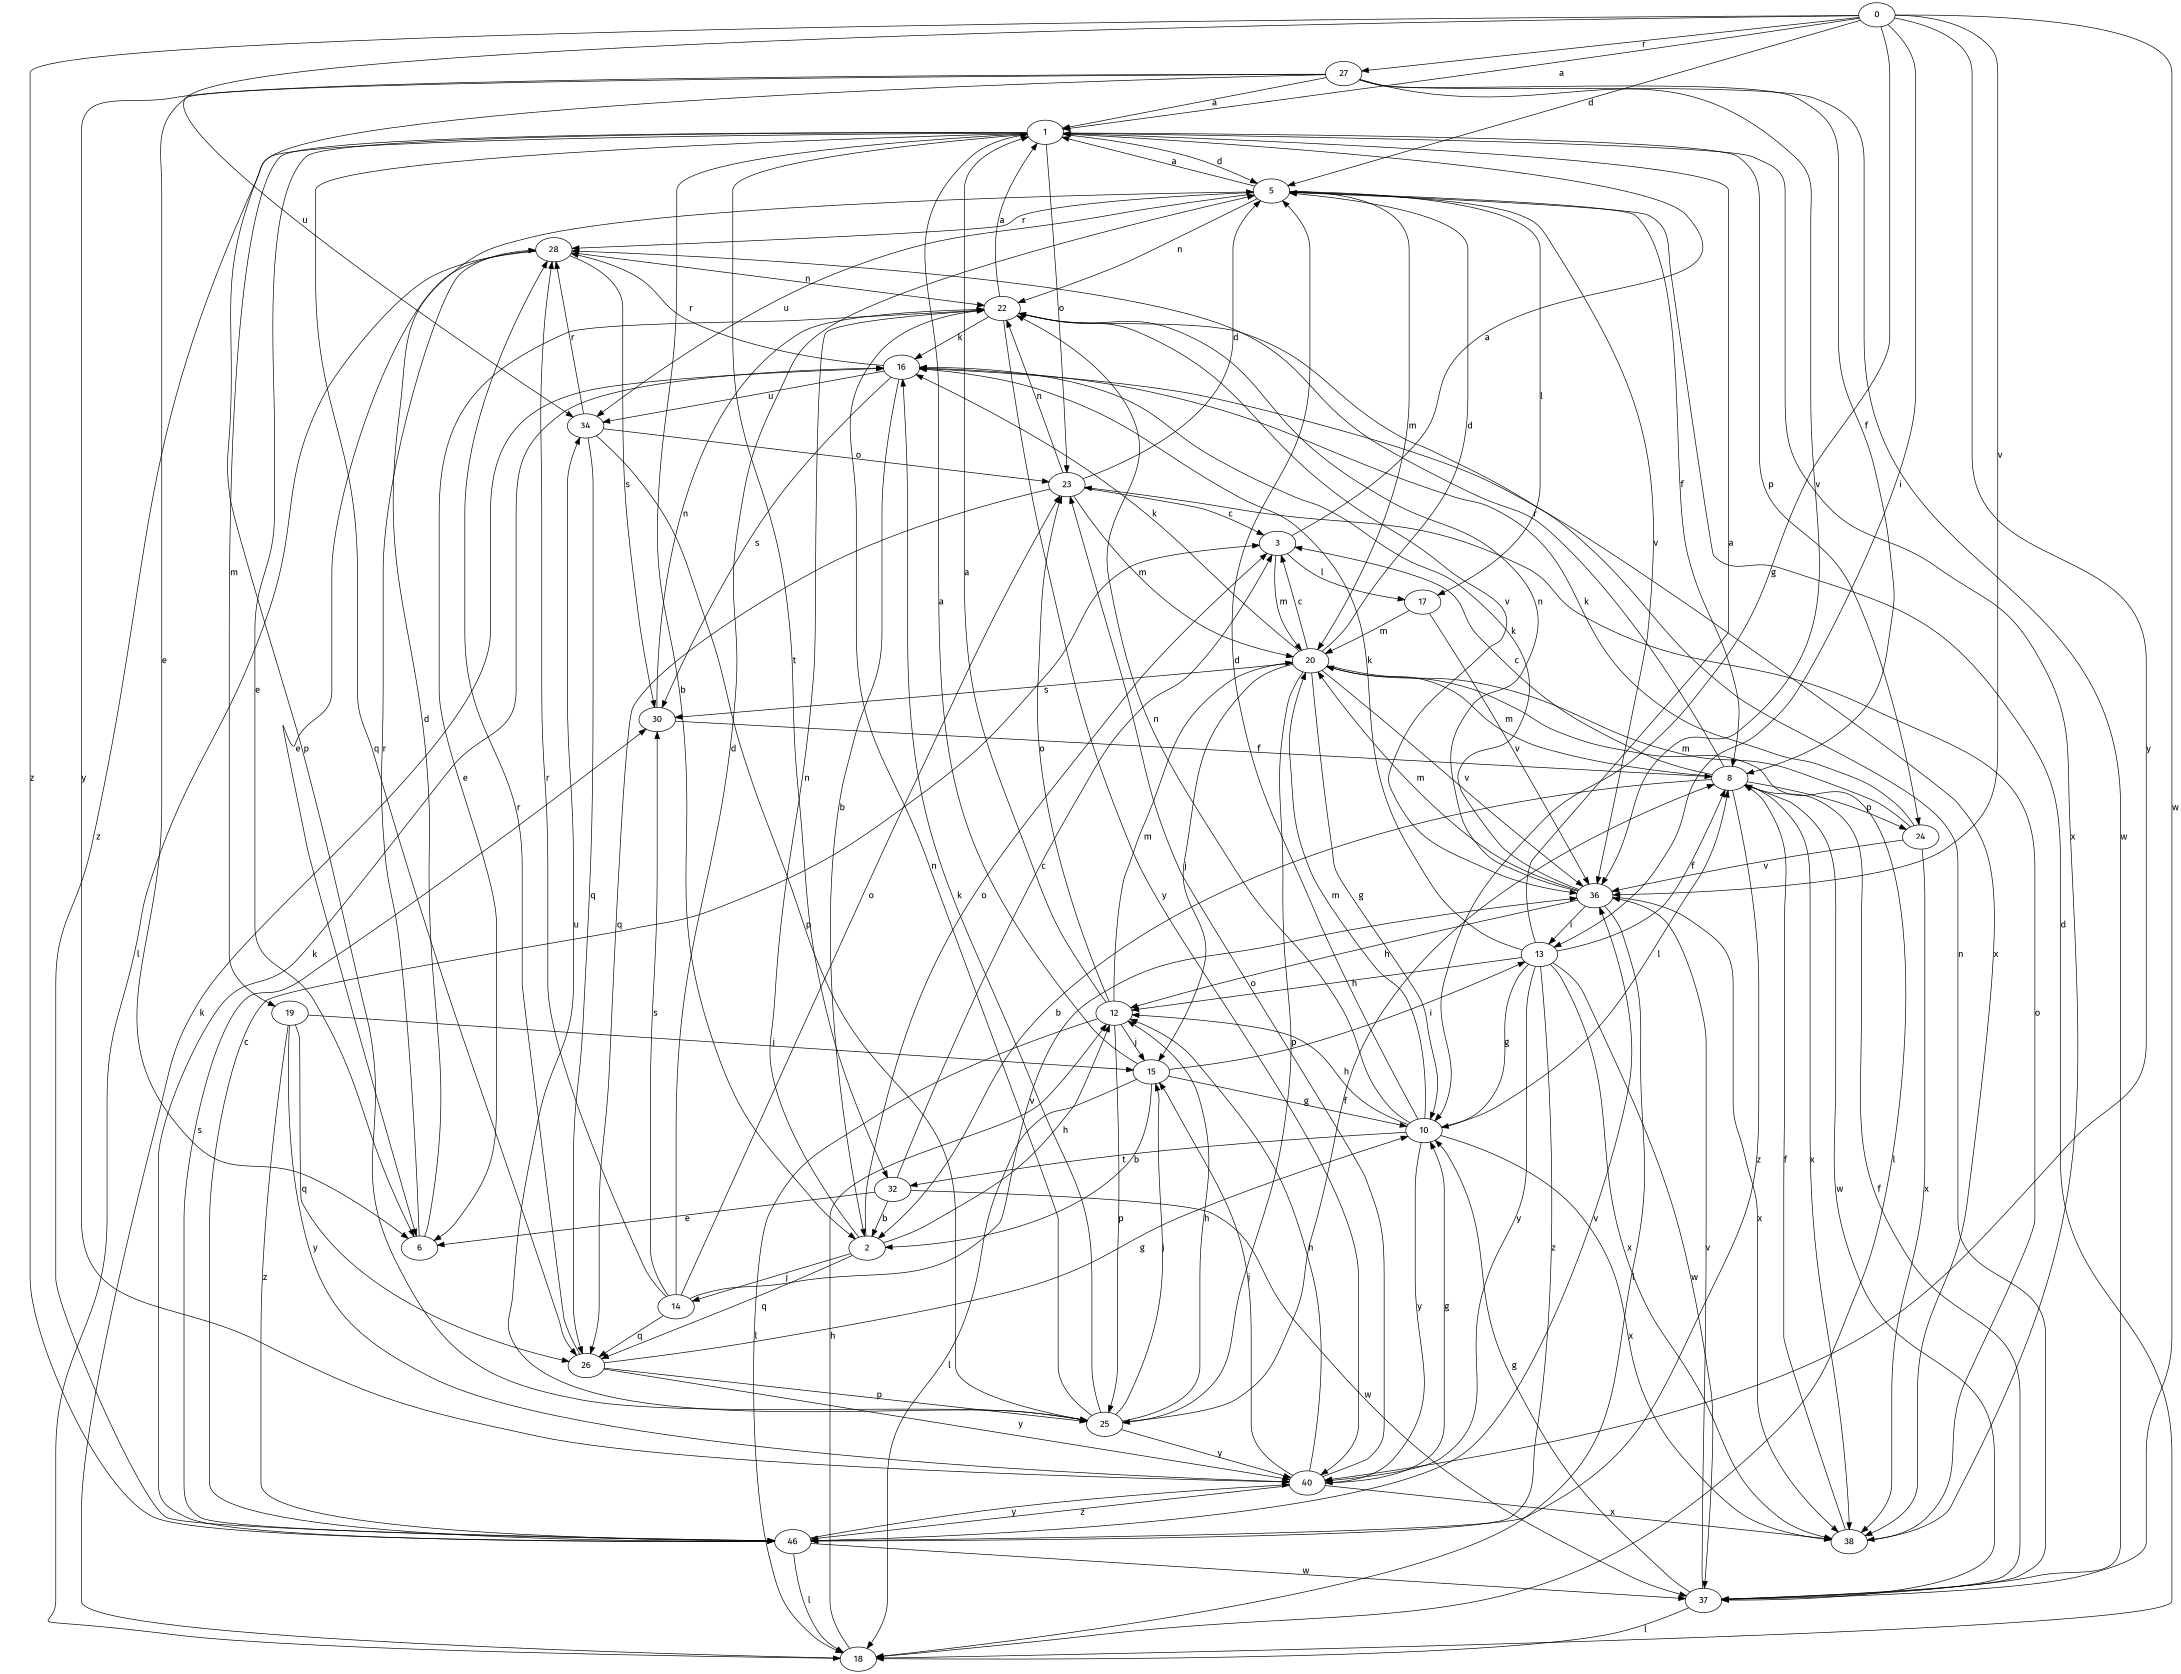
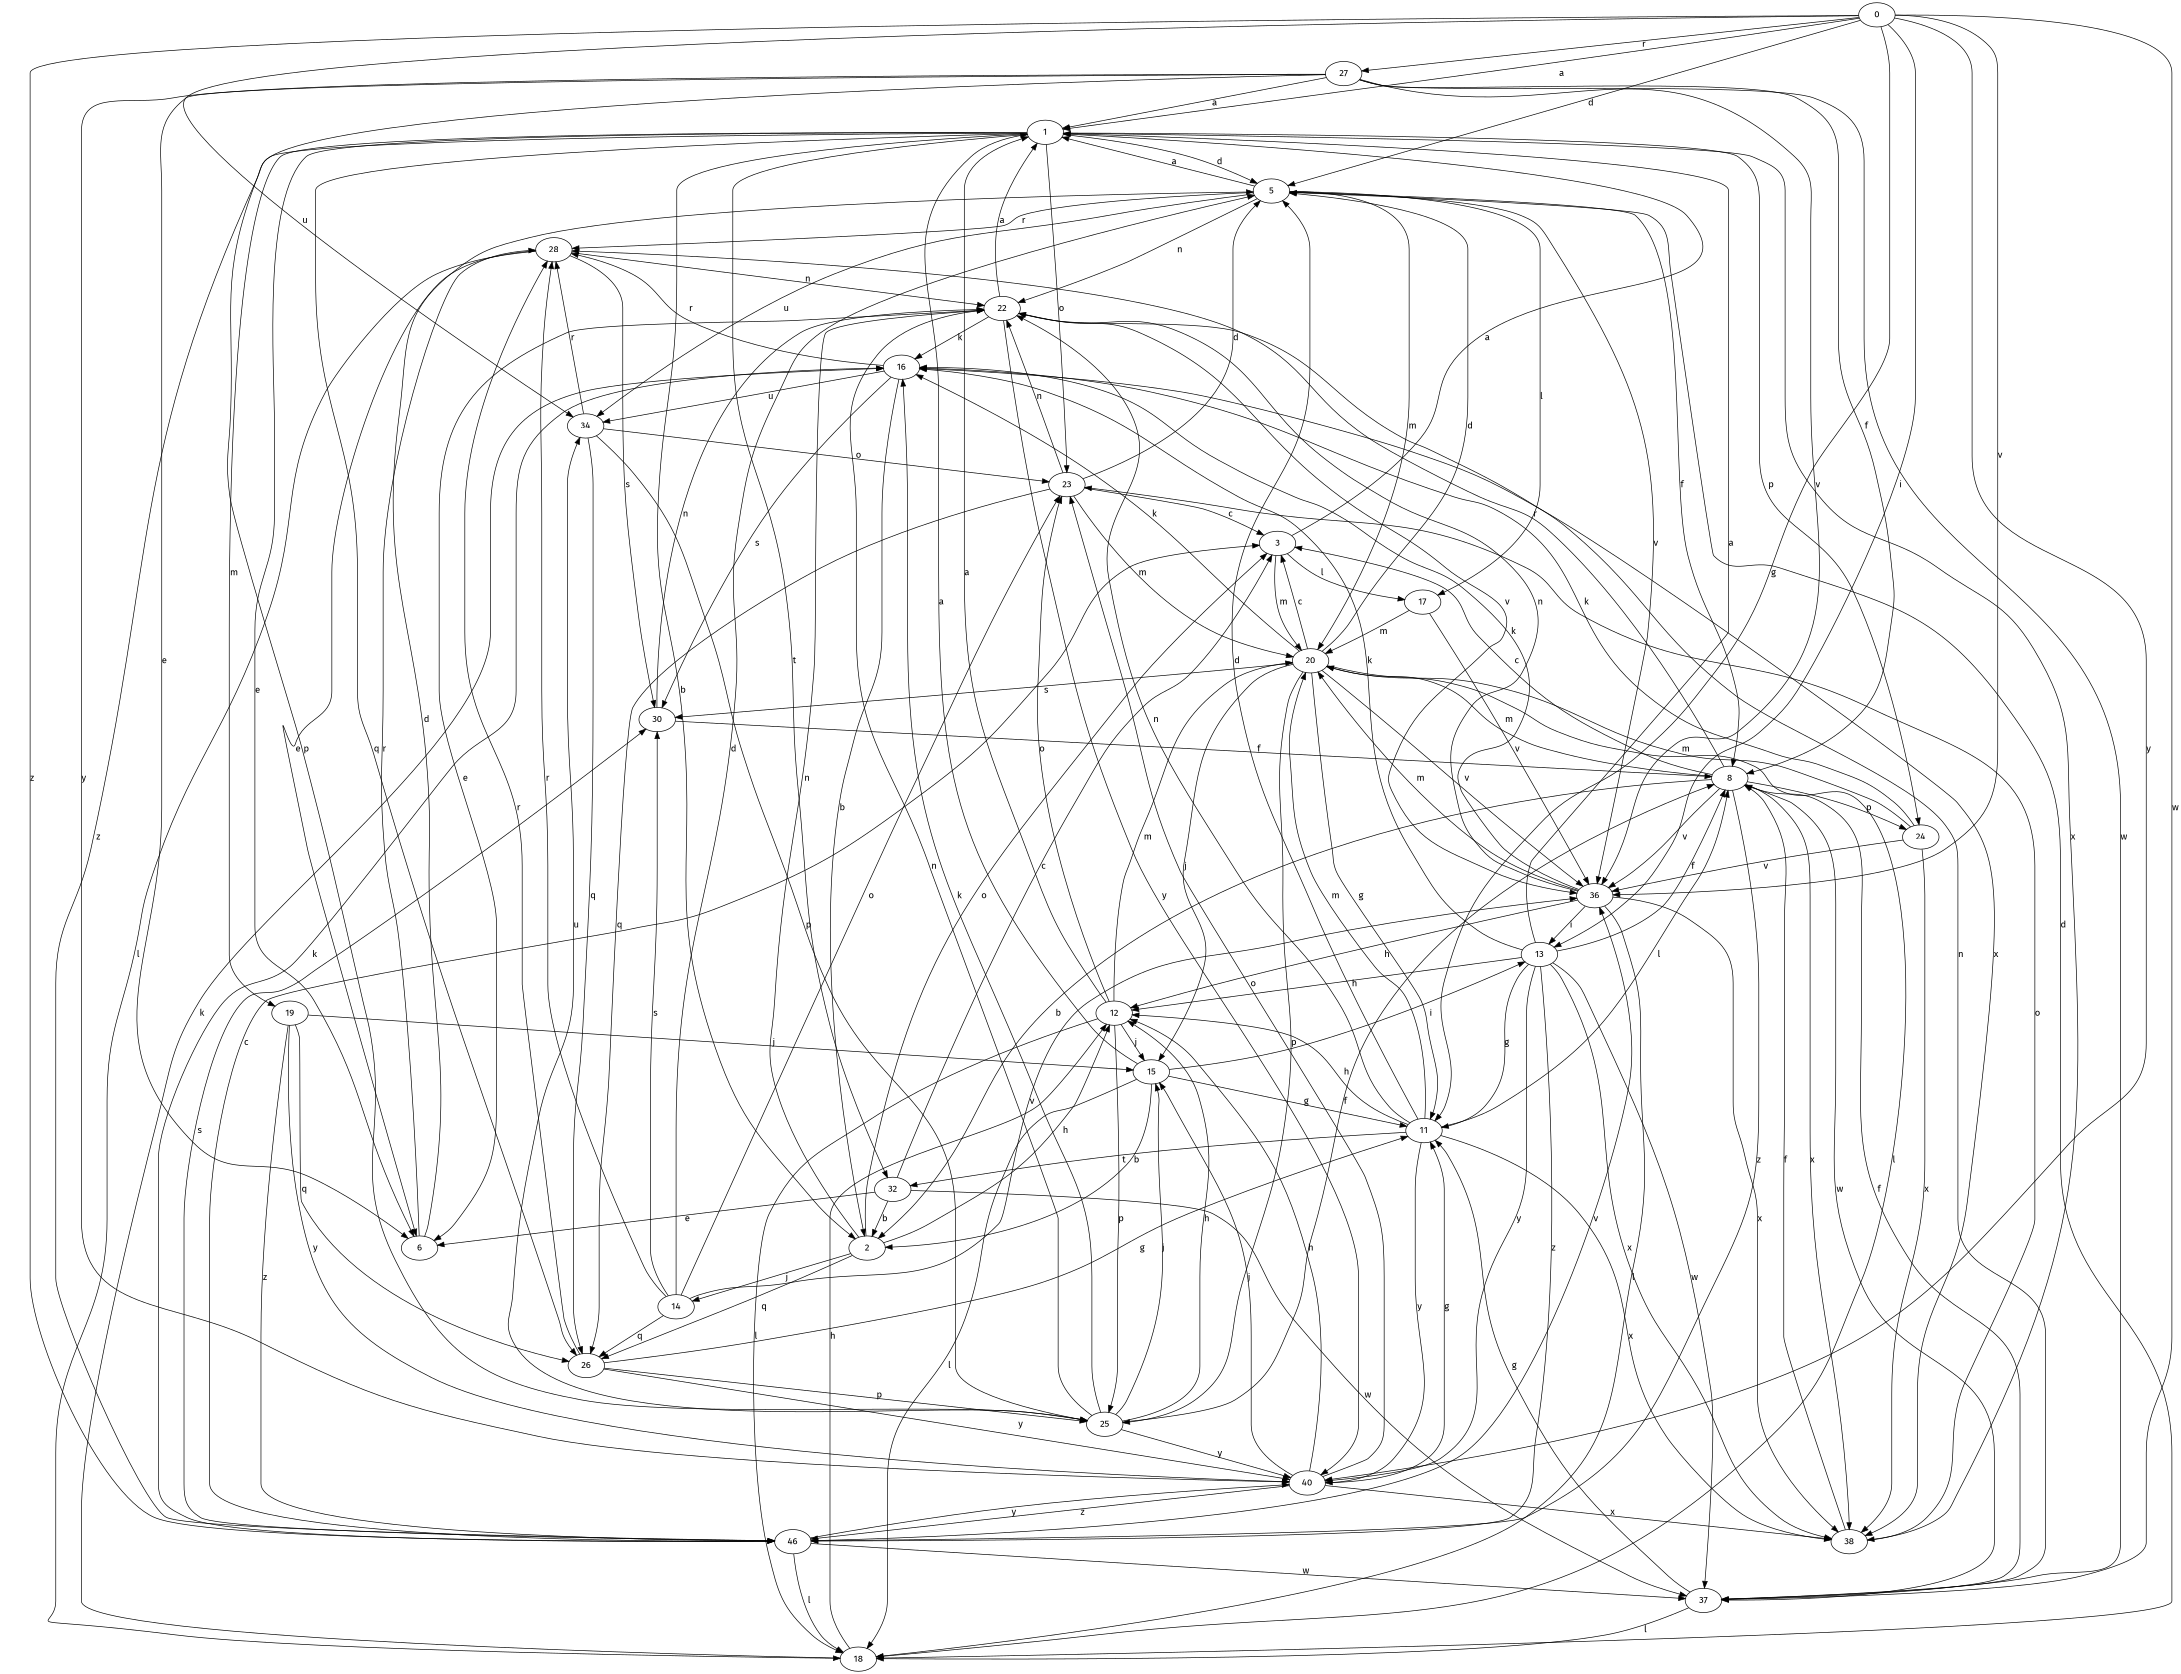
(1424, 1131) -> (1424, 1131)
(1706, 1225) -> (1669, 839)
